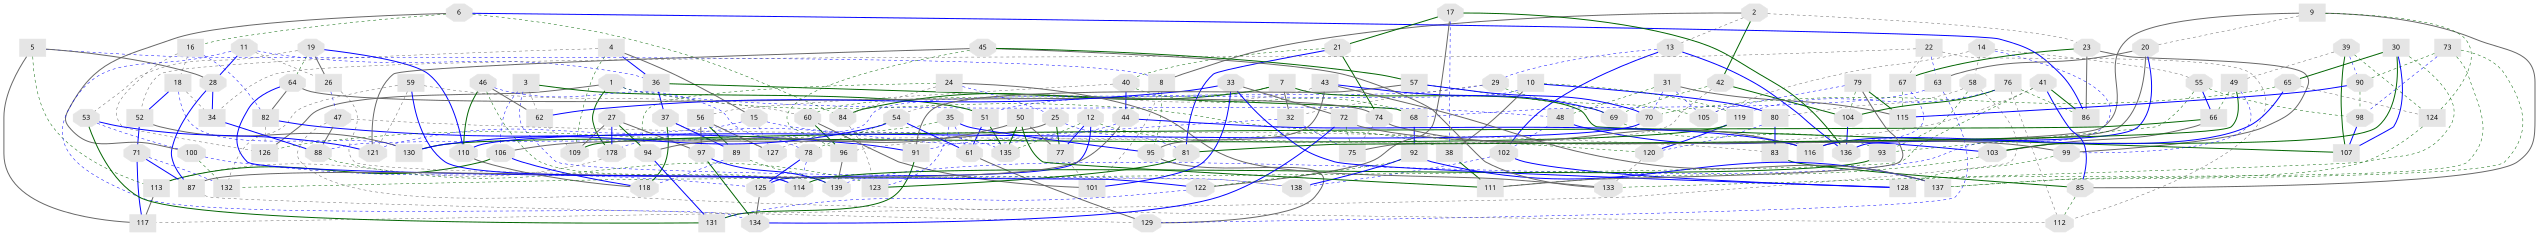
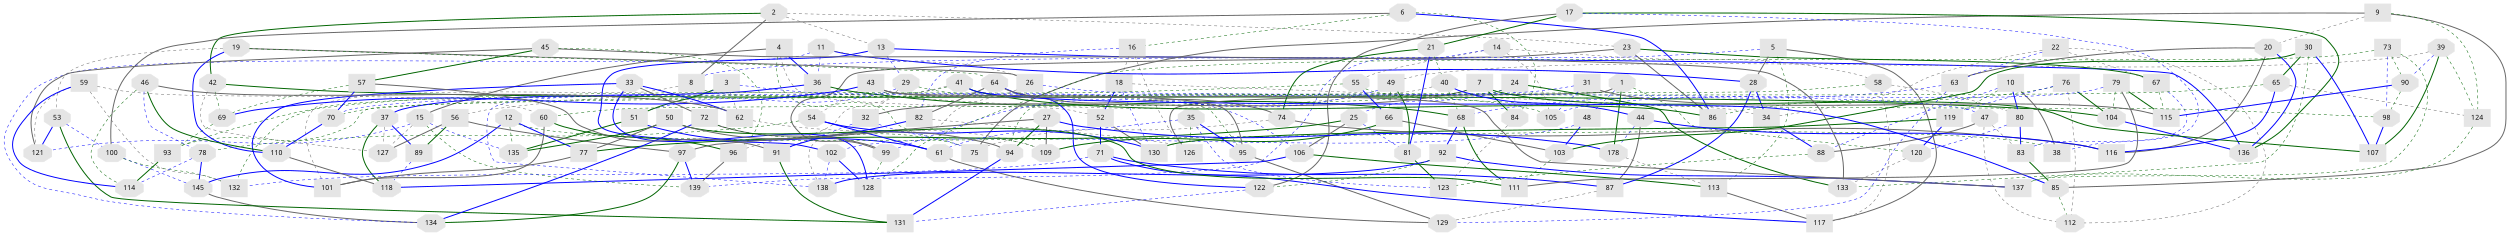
(1239, 160) -> (1667, 118)
(788, 171) -> (567, 178)
(1076, 171) -> (456, 171)
(1470, 171) -> (1479, 158)
(761, 188) -> (198, 188)
